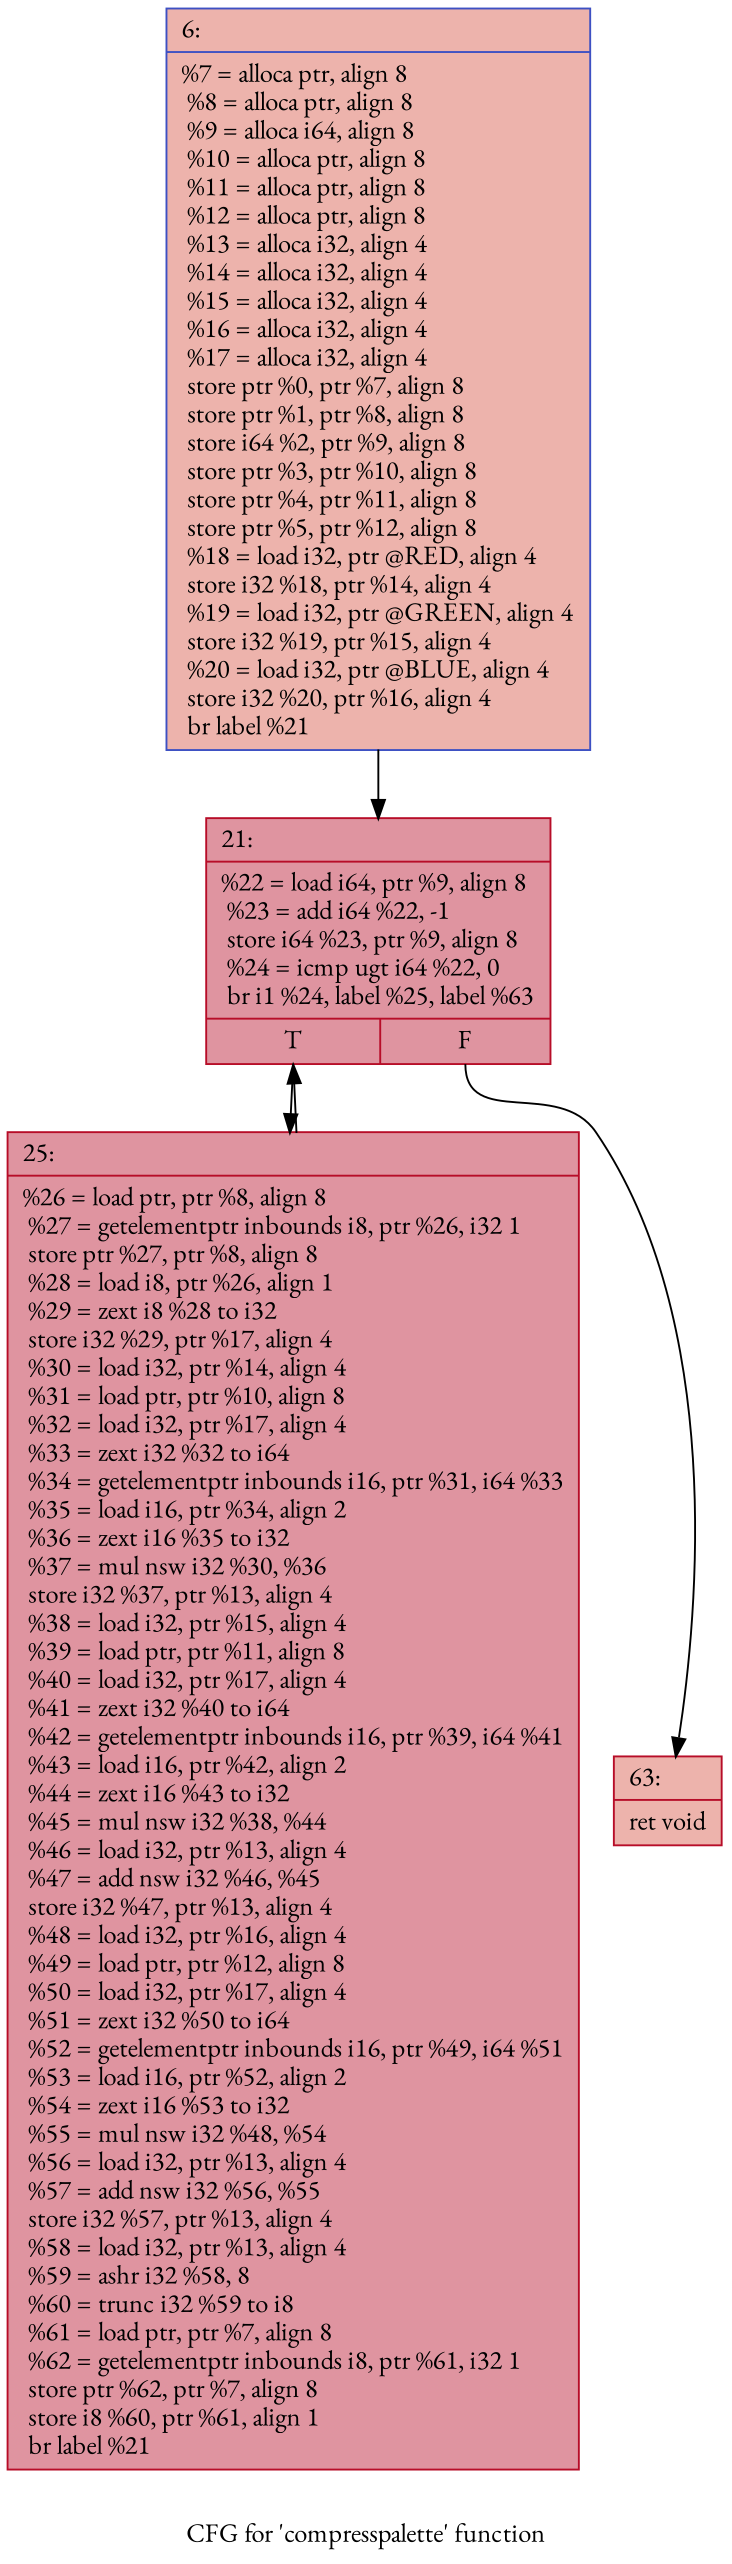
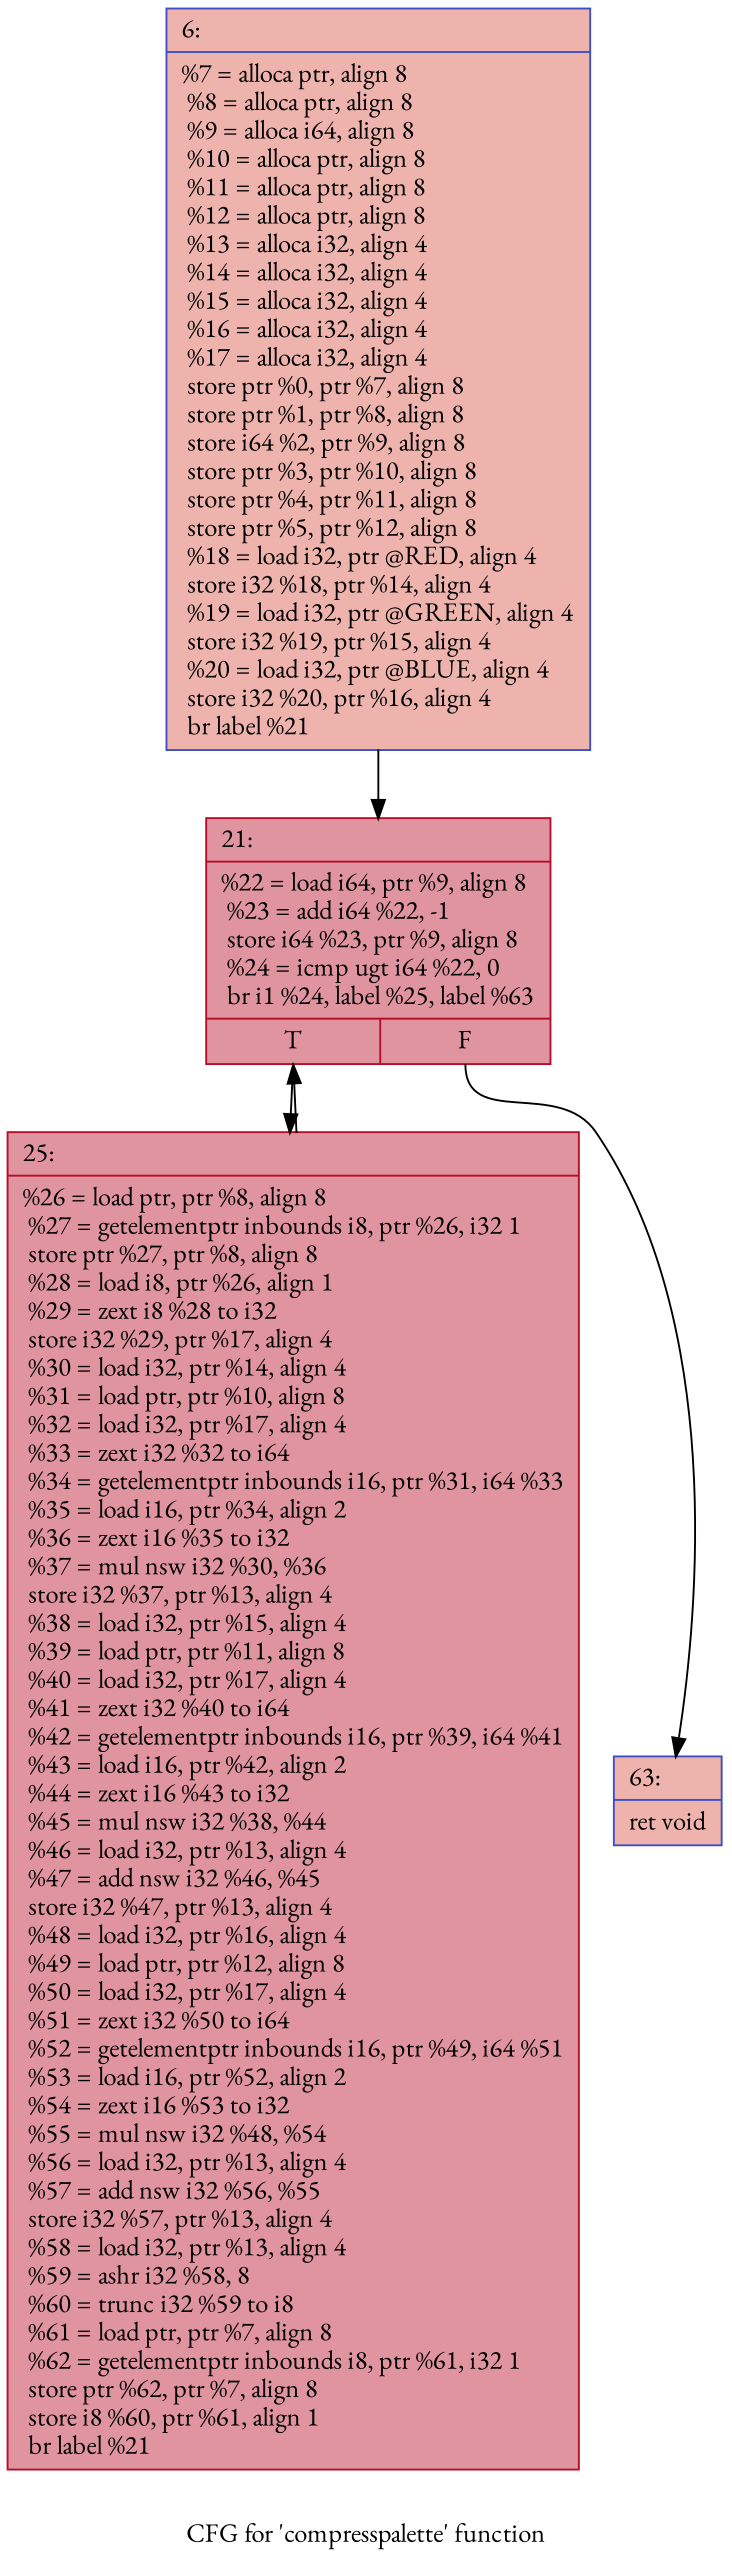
(668, 1801) -> (668, 1801)
